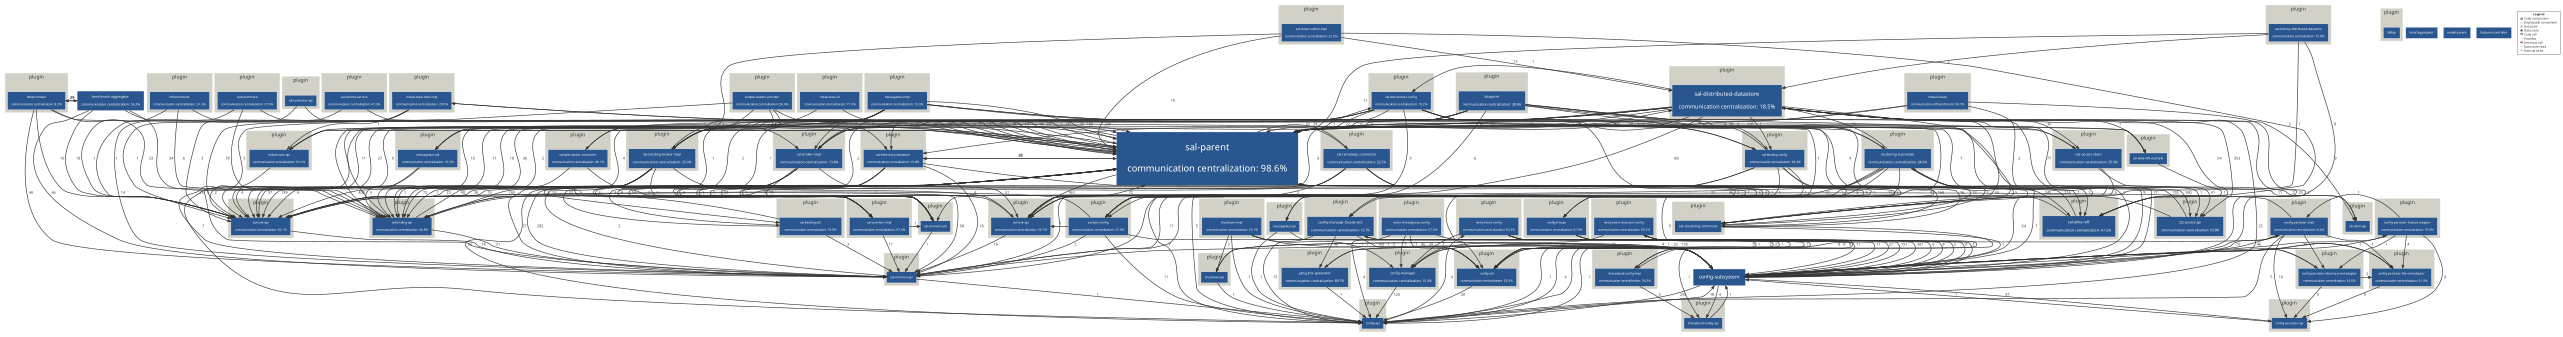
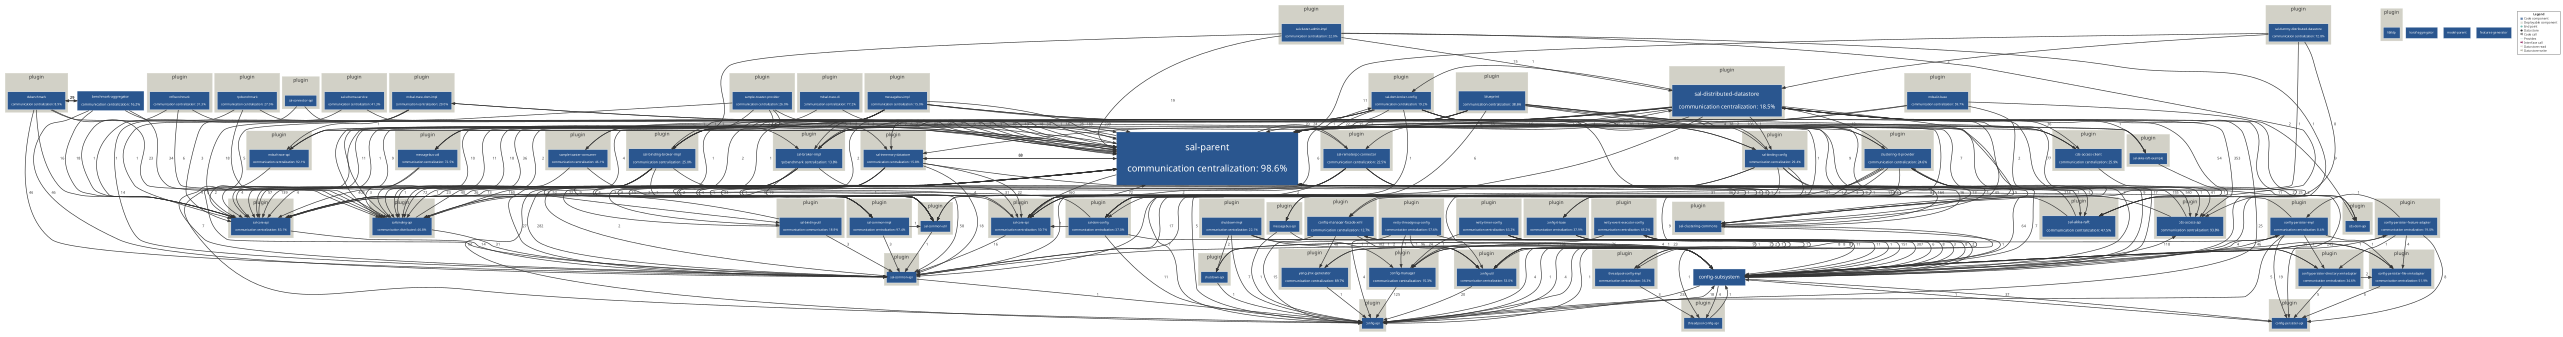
(2494, 33) -> (2494, 33)
none -> (1928, 49)
(2534, 51) -> (2536, 51)
(1938, 101) -> (1938, 101)
(379, 159) -> (379, 159)
(809, 159) -> (809, 159)
(1410, 159) -> (1410, 159)
none -> (982, 176)
(1687, 187) -> (1891, 190)
(201, 193) -> (201, 193)
none -> (1161, 193)
(1933, 203) -> (1722, 126)
(402, 226) -> (402, 226)
(811, 226) -> (811, 226)
(890, 245) -> (890, 245)
(1890, 245) -> (1890, 245)
(2237, 245) -> (2237, 245)
(1606, 246) -> (1961, 269)
(1034, 256) -> none
(1436, 294) -> (1530, 252)
